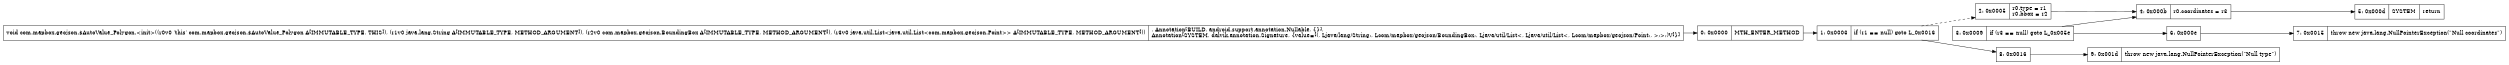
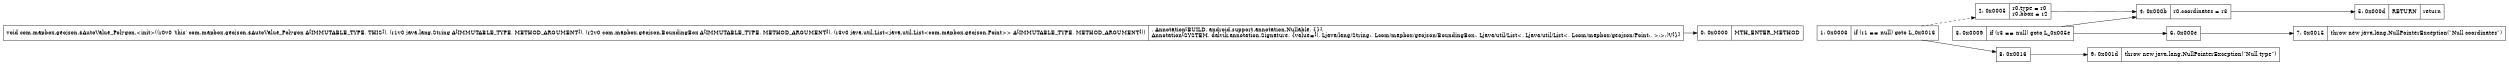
(2030, 8) -> (2030, 8)
(2404, 12) -> (2405, 12)
(1808, 33) -> none
